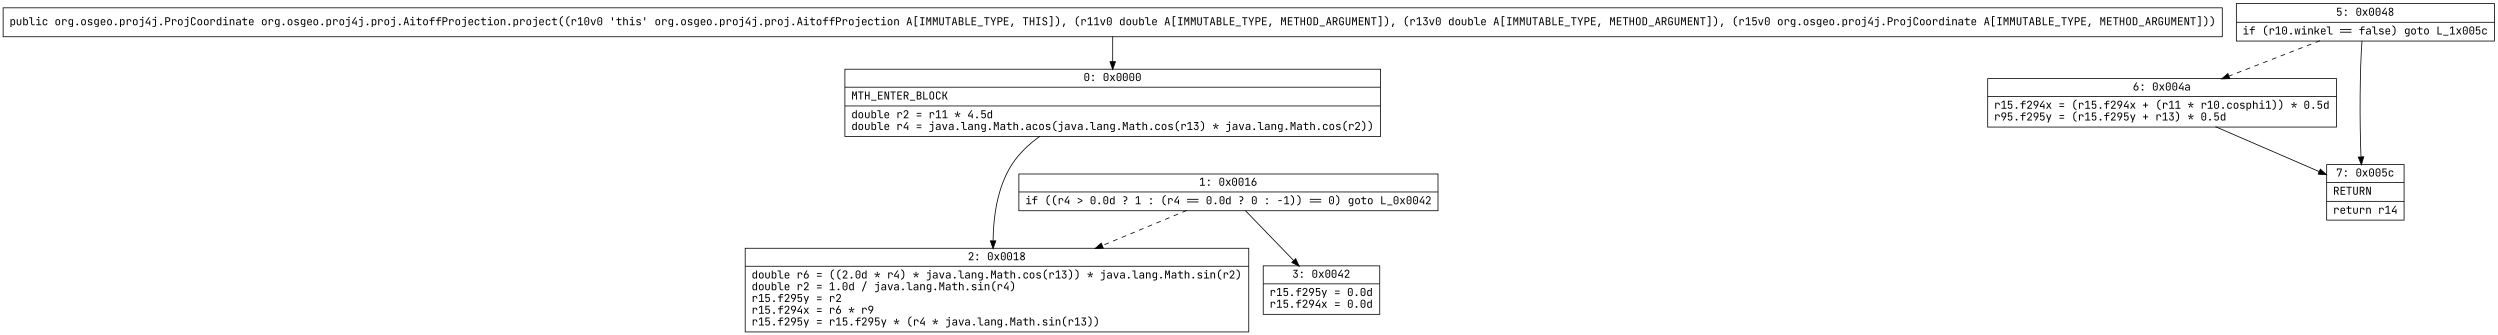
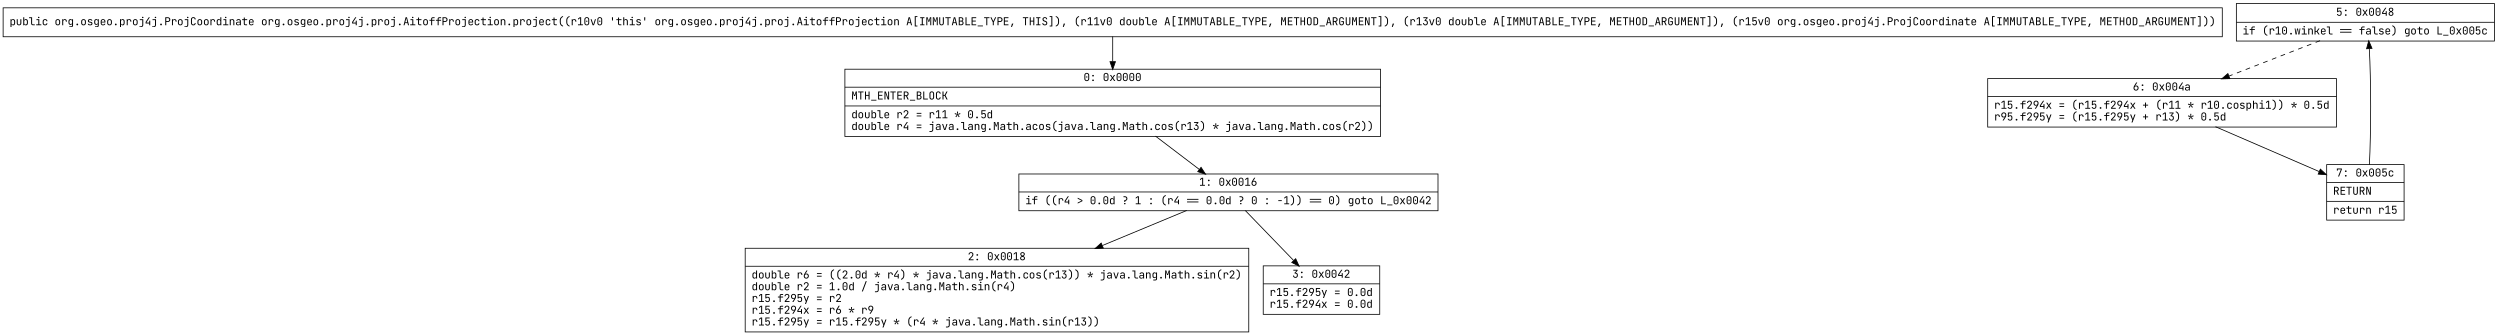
(2365, 31) -> (2365, 31)
(2360, 99) -> (2371, 107)
(922, 115) -> (922, 115)
(1003, 182) -> (1177, 153)
(2365, 210) -> (2365, 210)
(1145, 228) -> (1145, 228)
